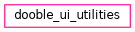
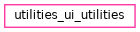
(68, 16) -> (70, 16)
